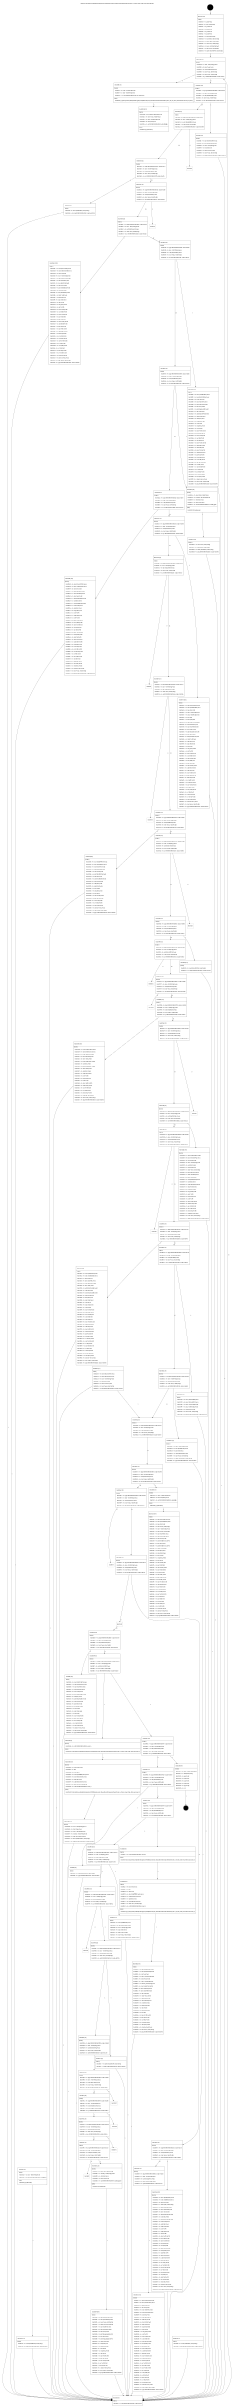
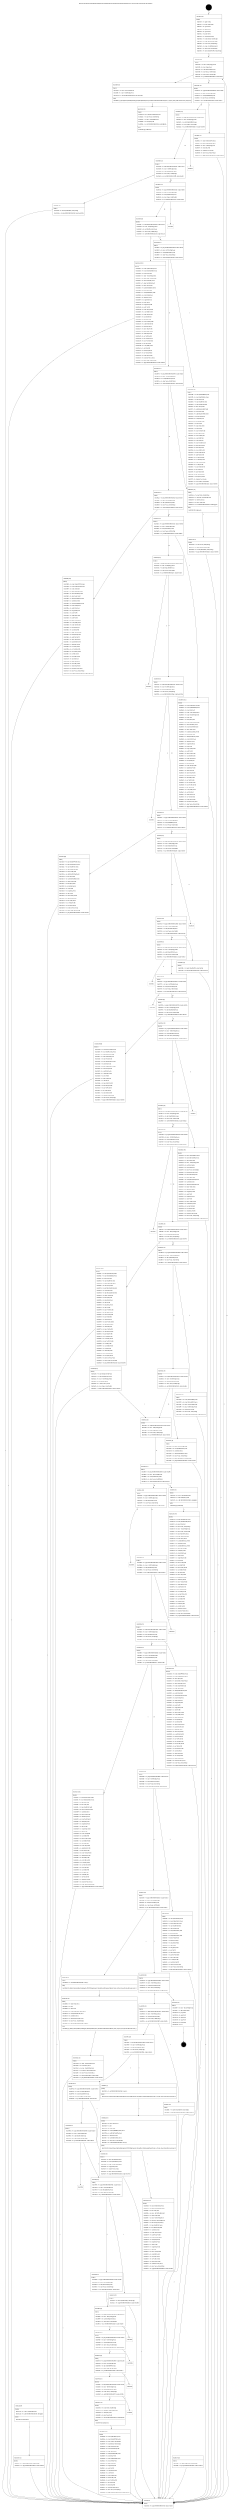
(116, 1628) -> (152, 1717)
